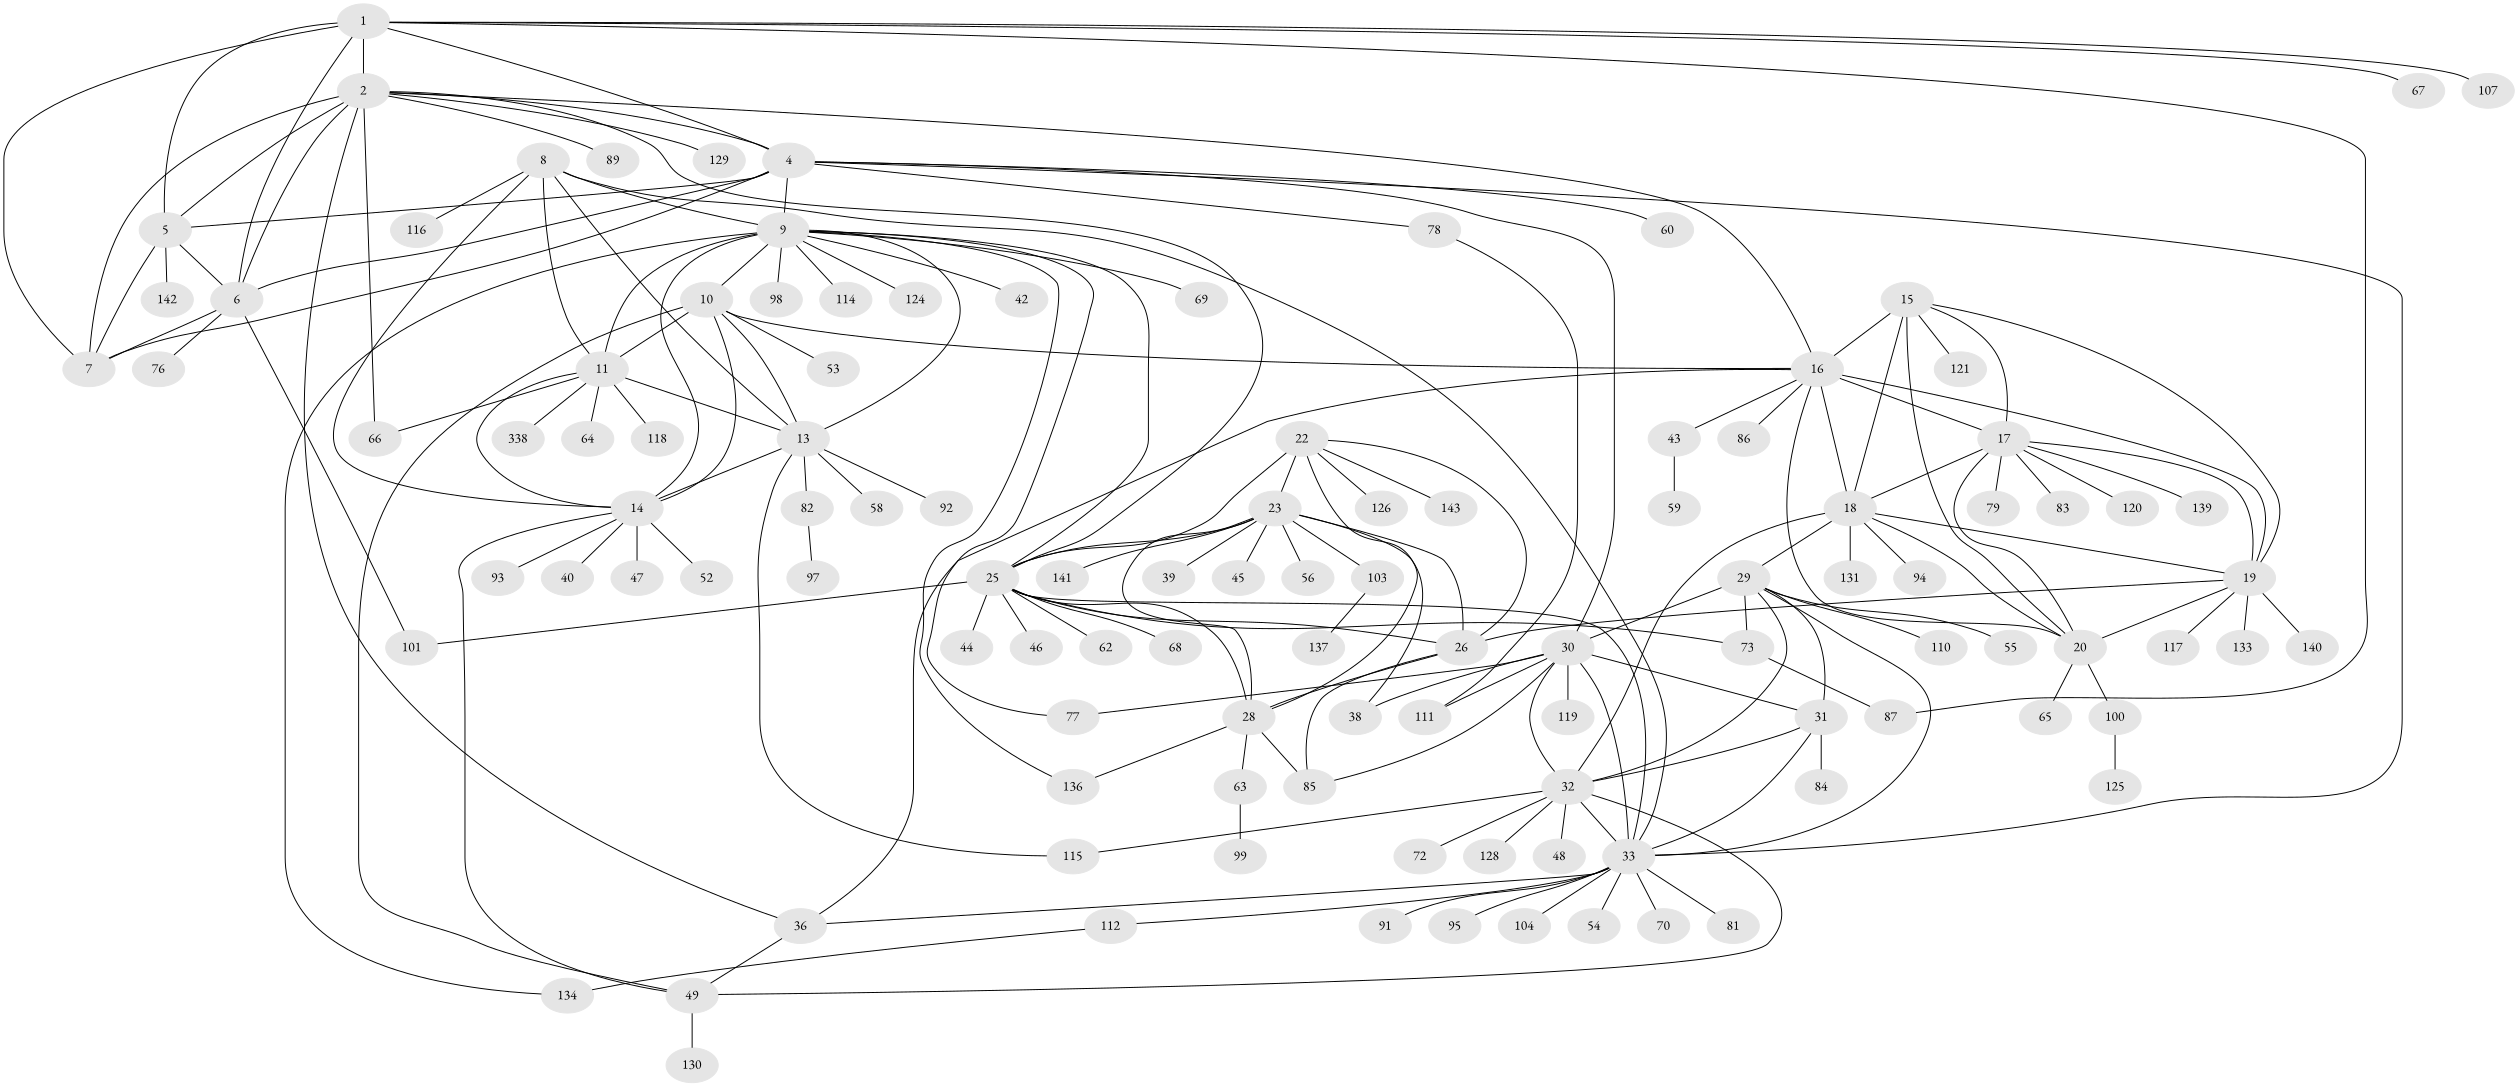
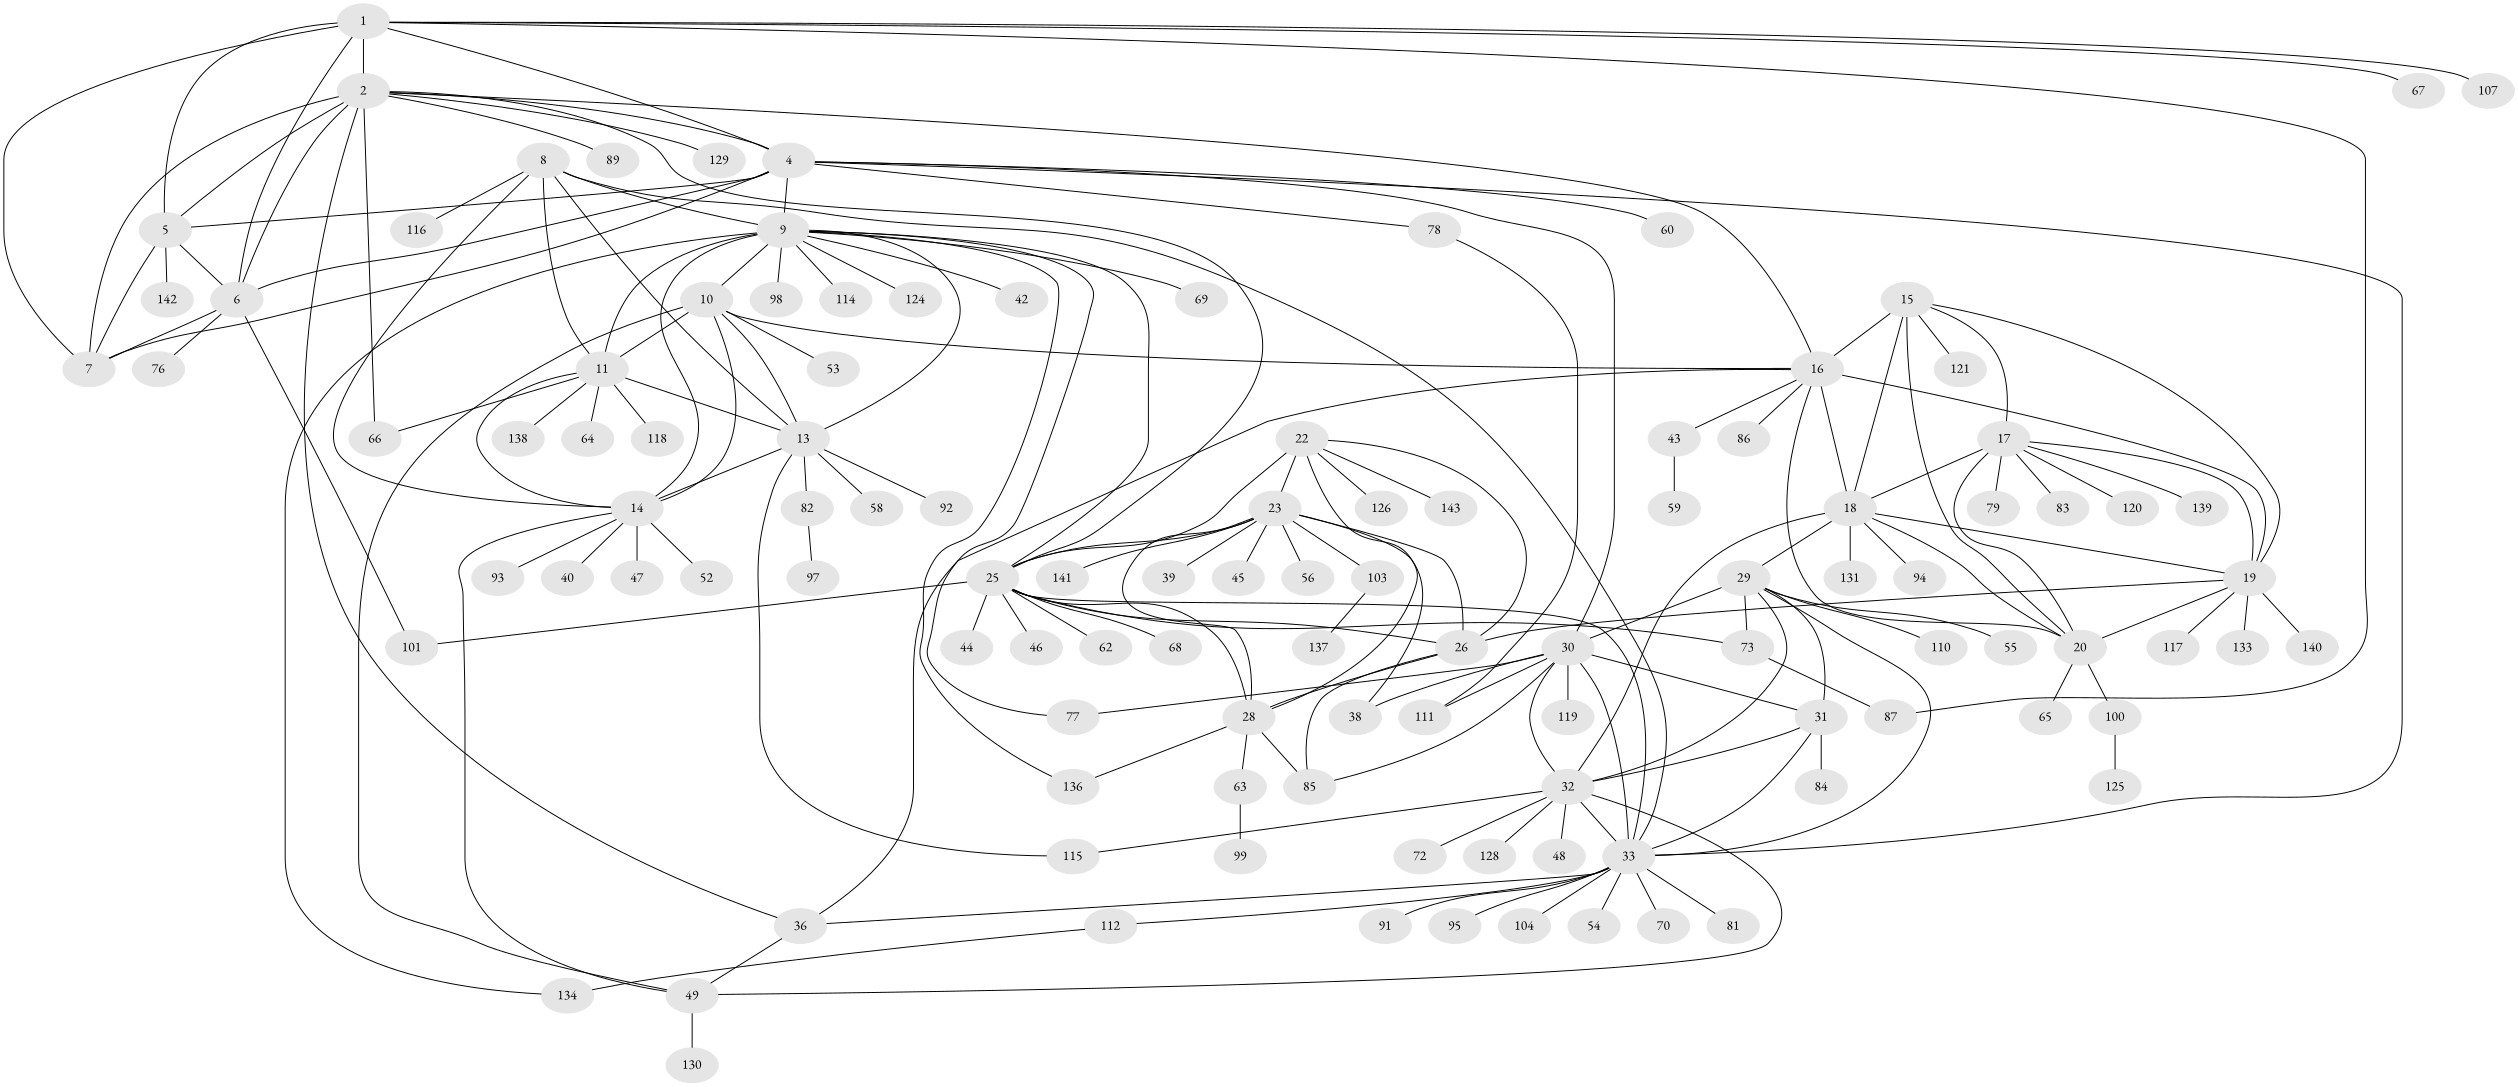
(1904, 402) -> none
(518, 439) -> (518, 439)
